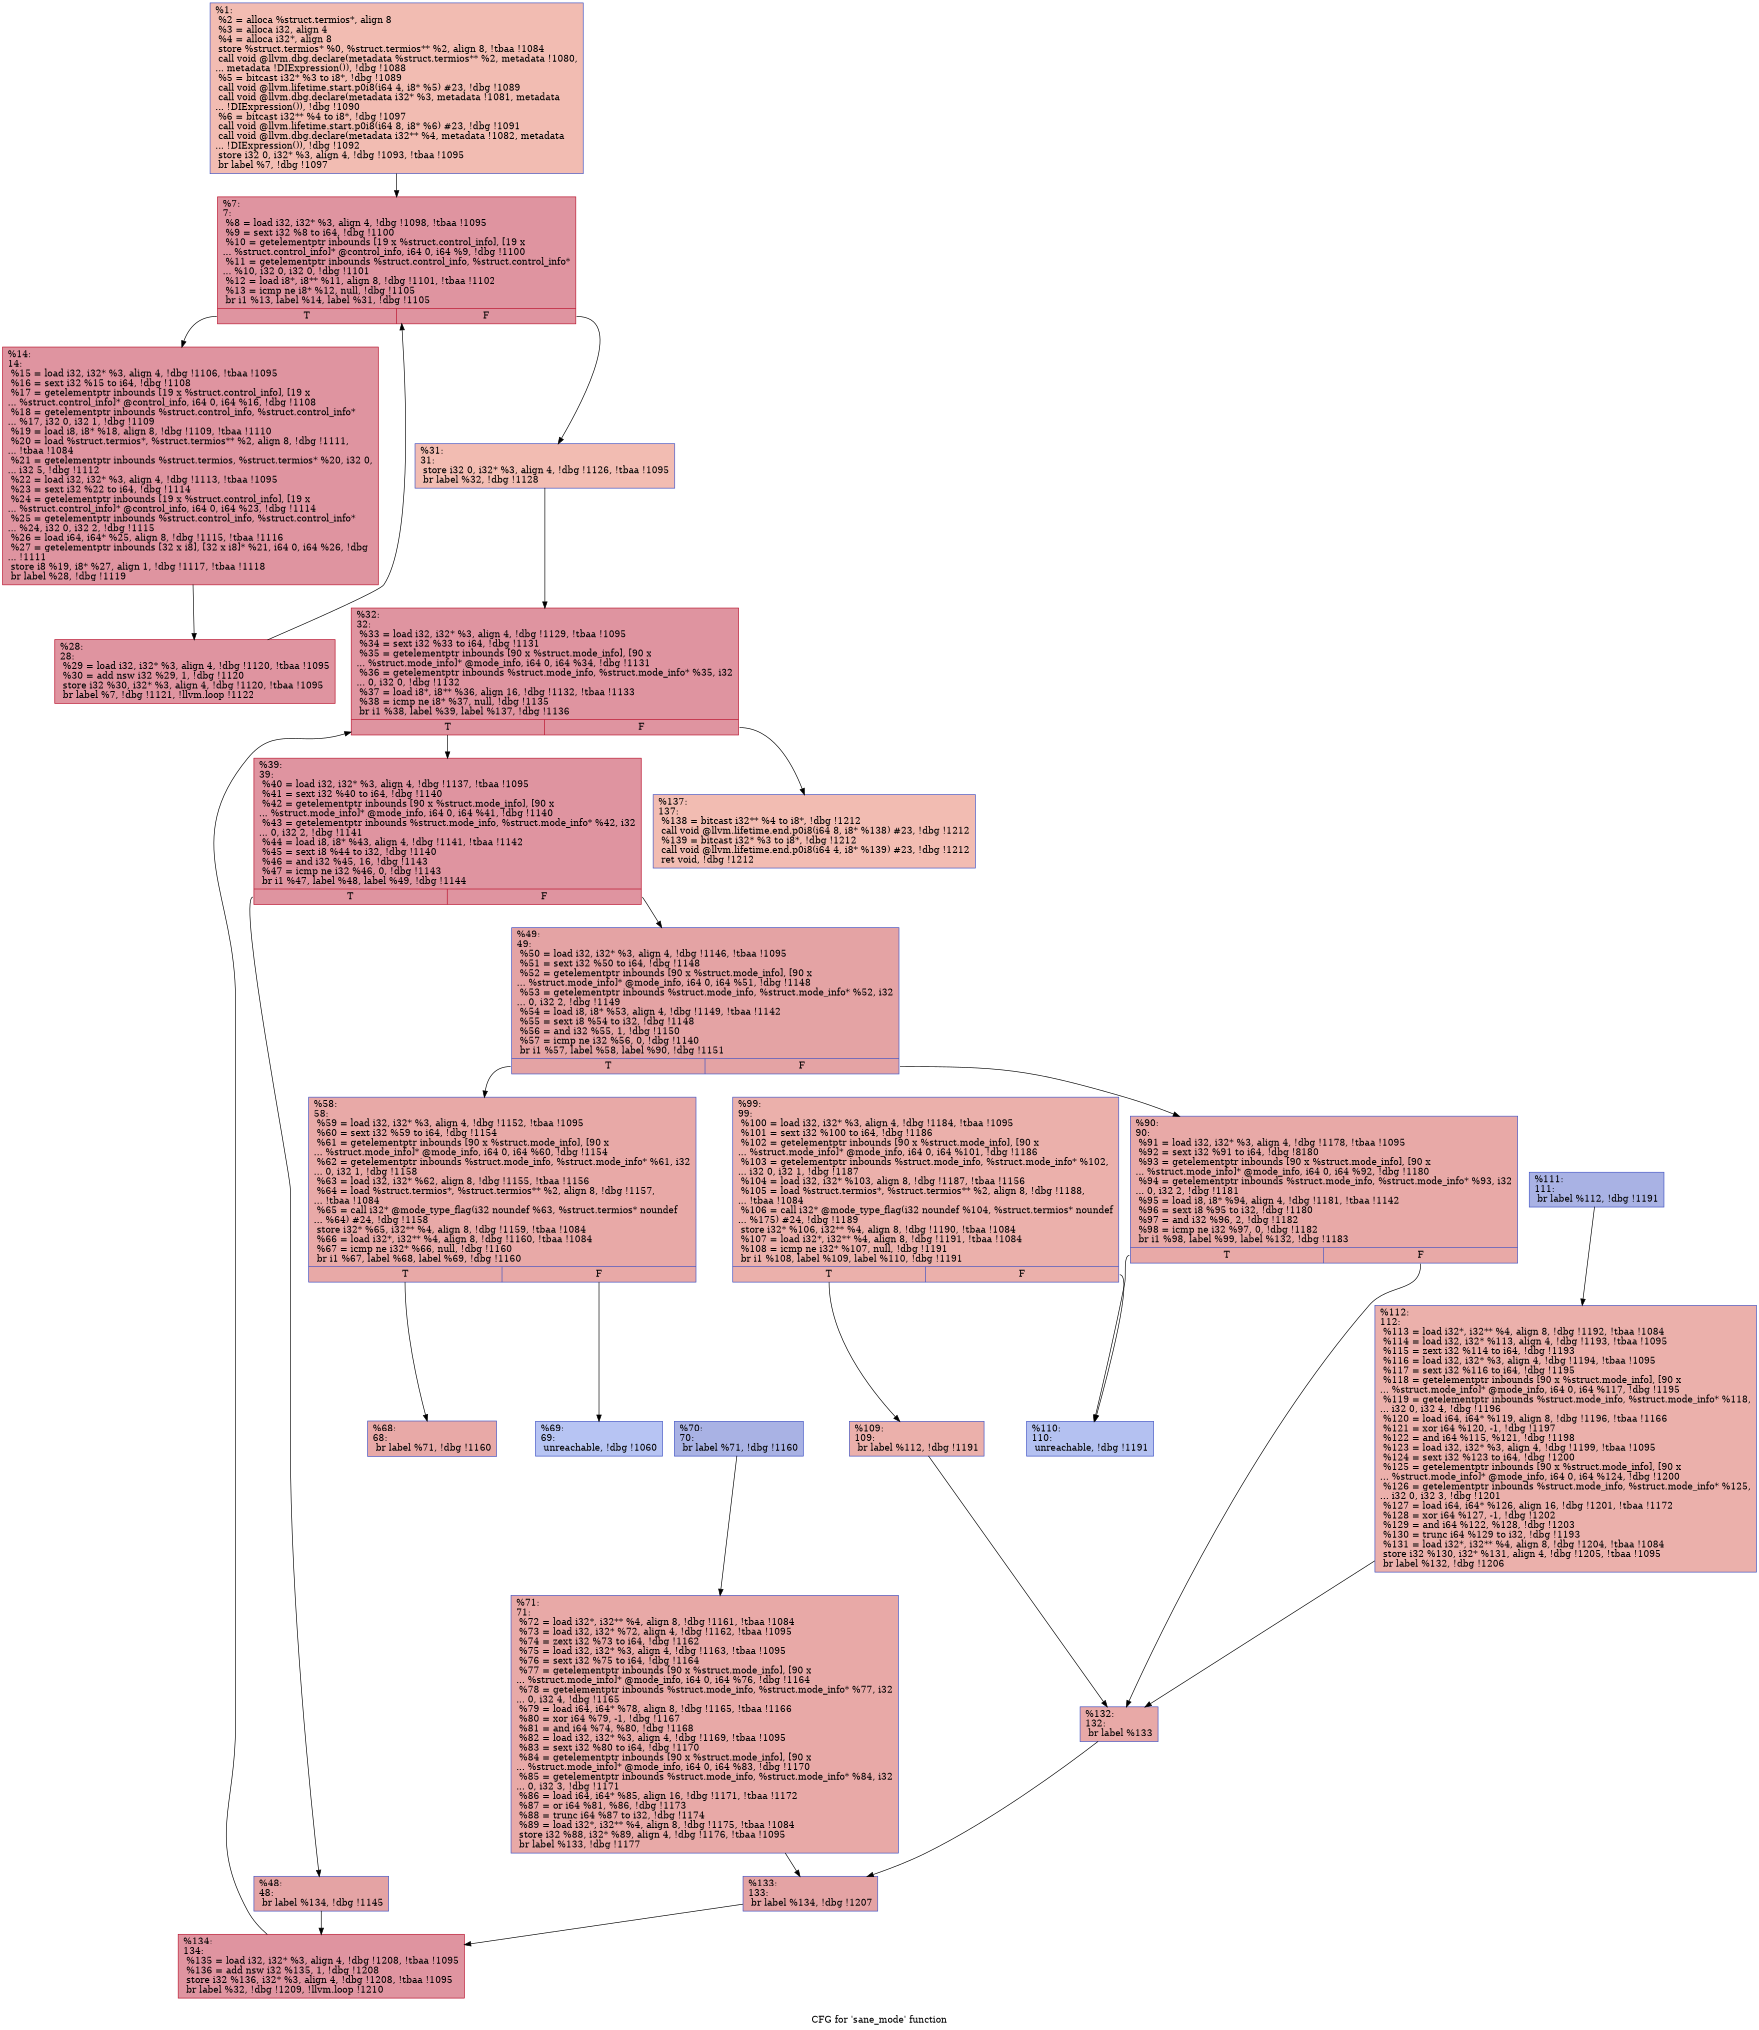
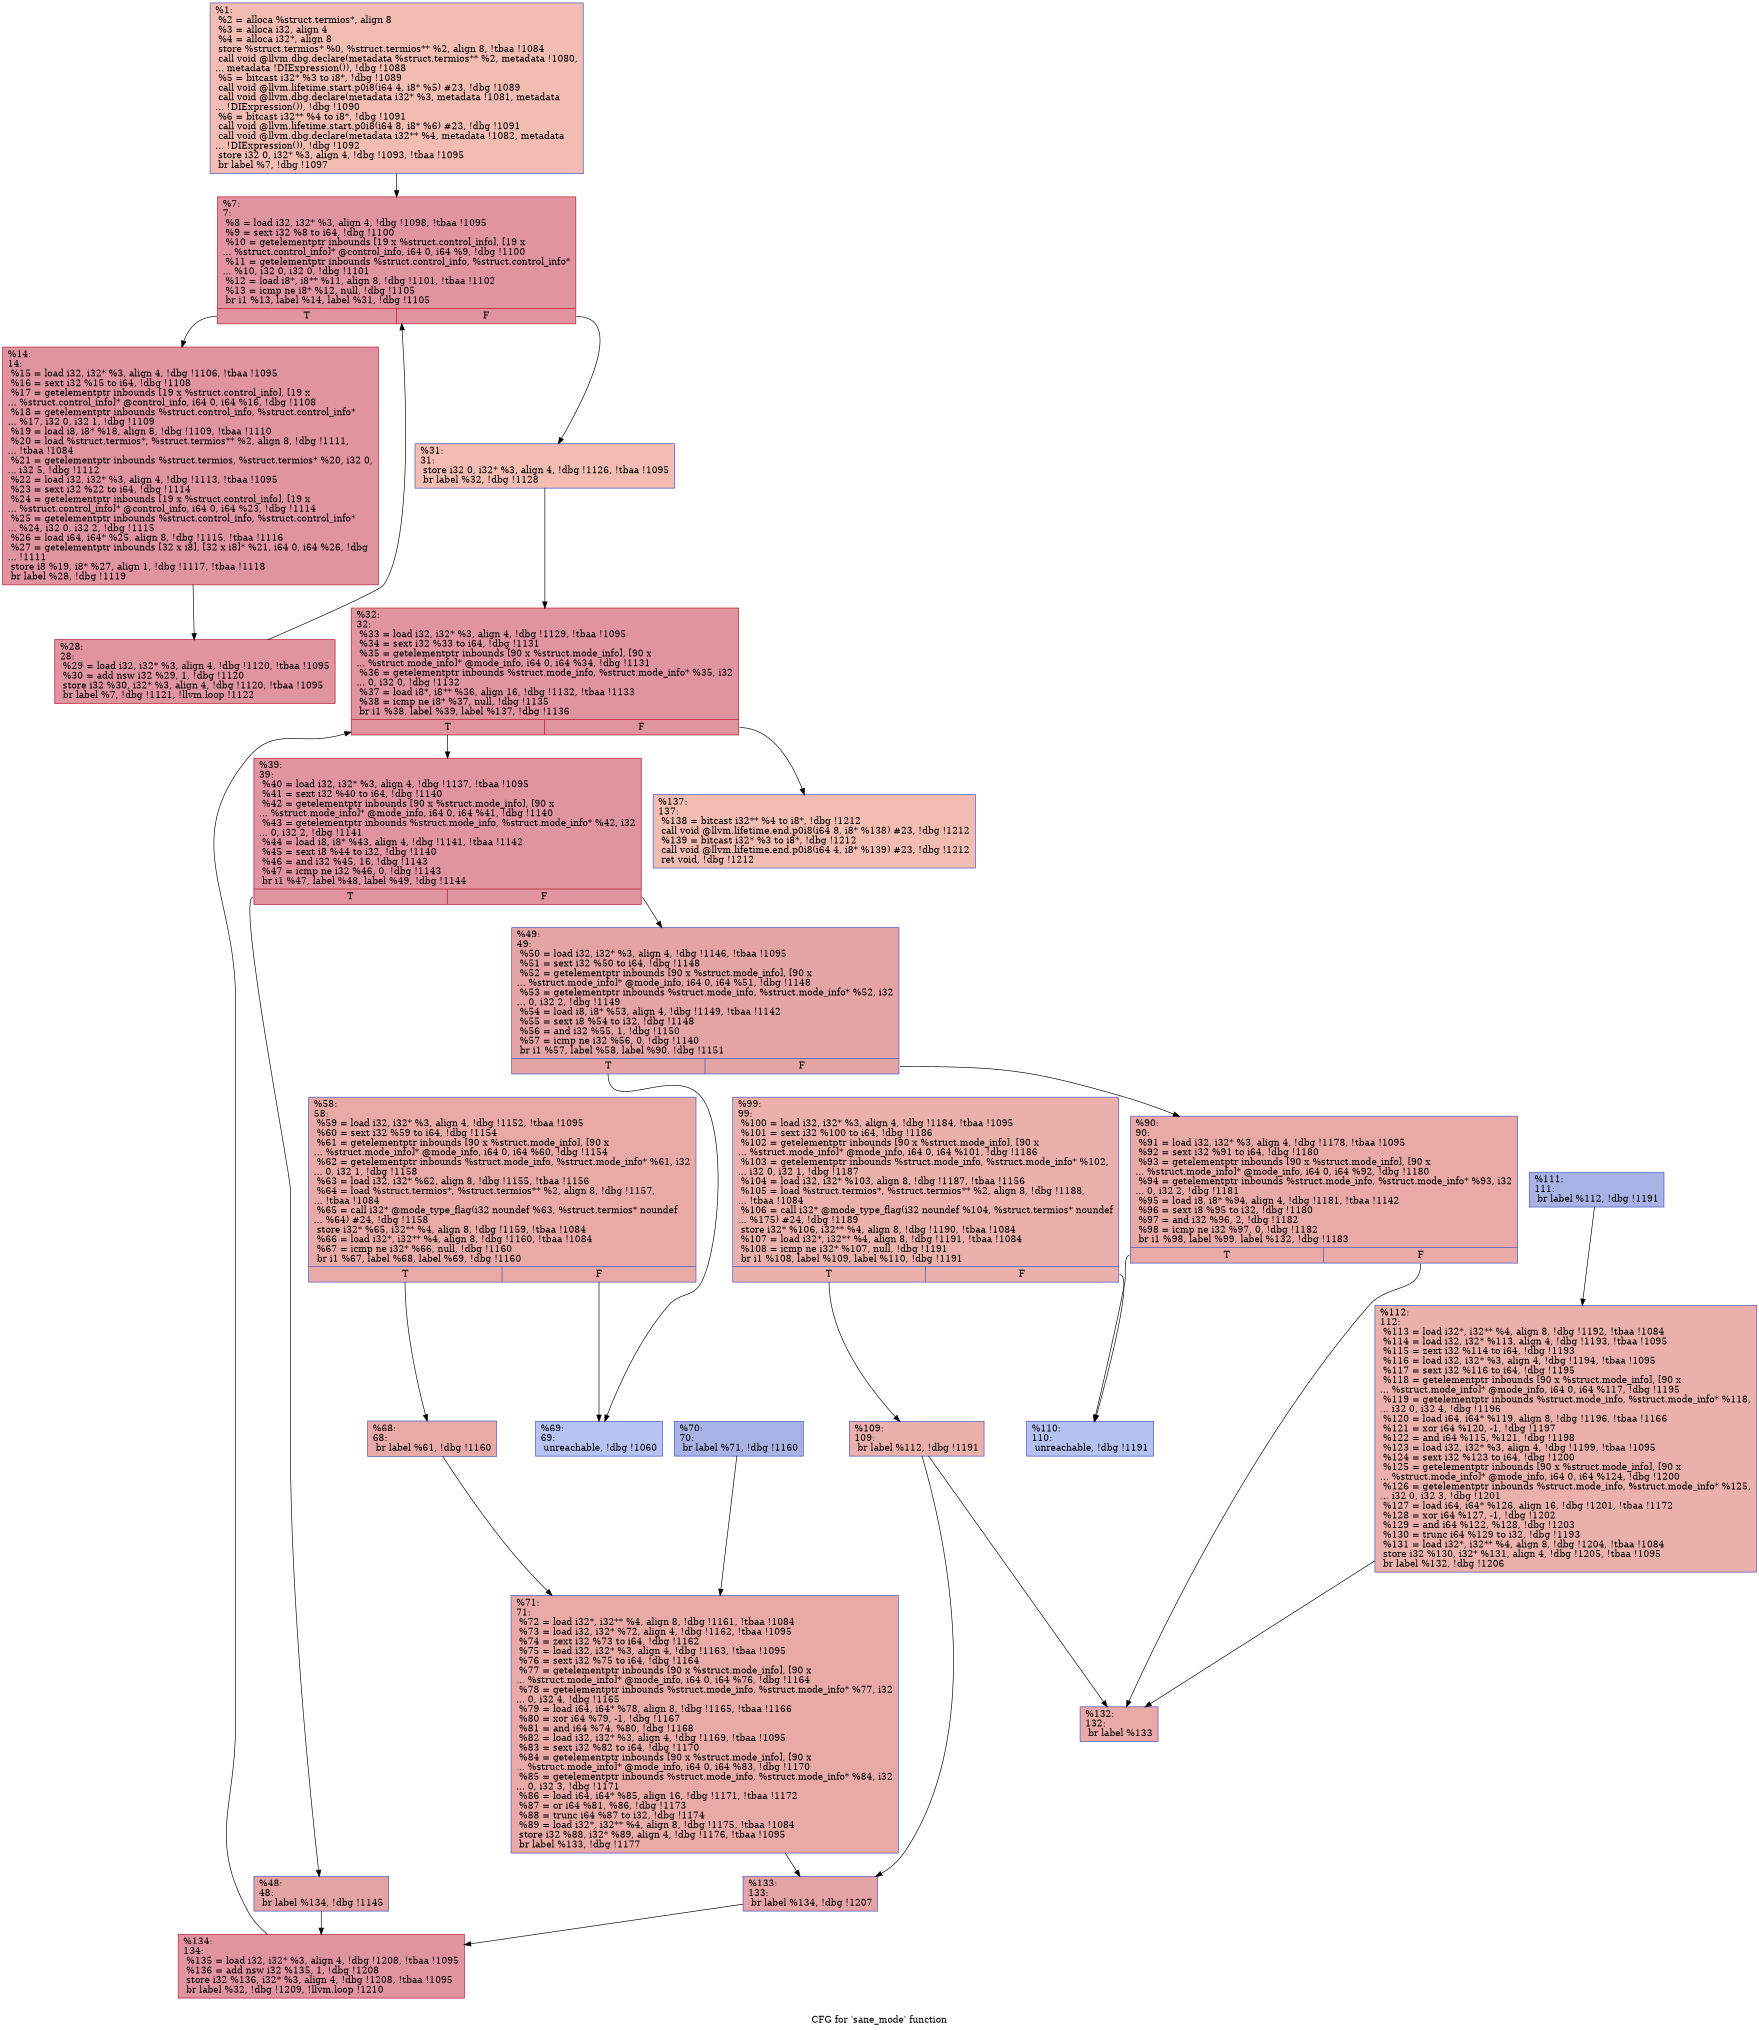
(311, 117) -> (311, 117)
(493, 1073) -> (716, 1219)
(1227, 1153) -> (1227, 1153)
(432, 1448) -> (432, 1448)
none -> (492, 1526)
(608, 1748) -> (608, 1748)
(991, 1816) -> (953, 1673)
